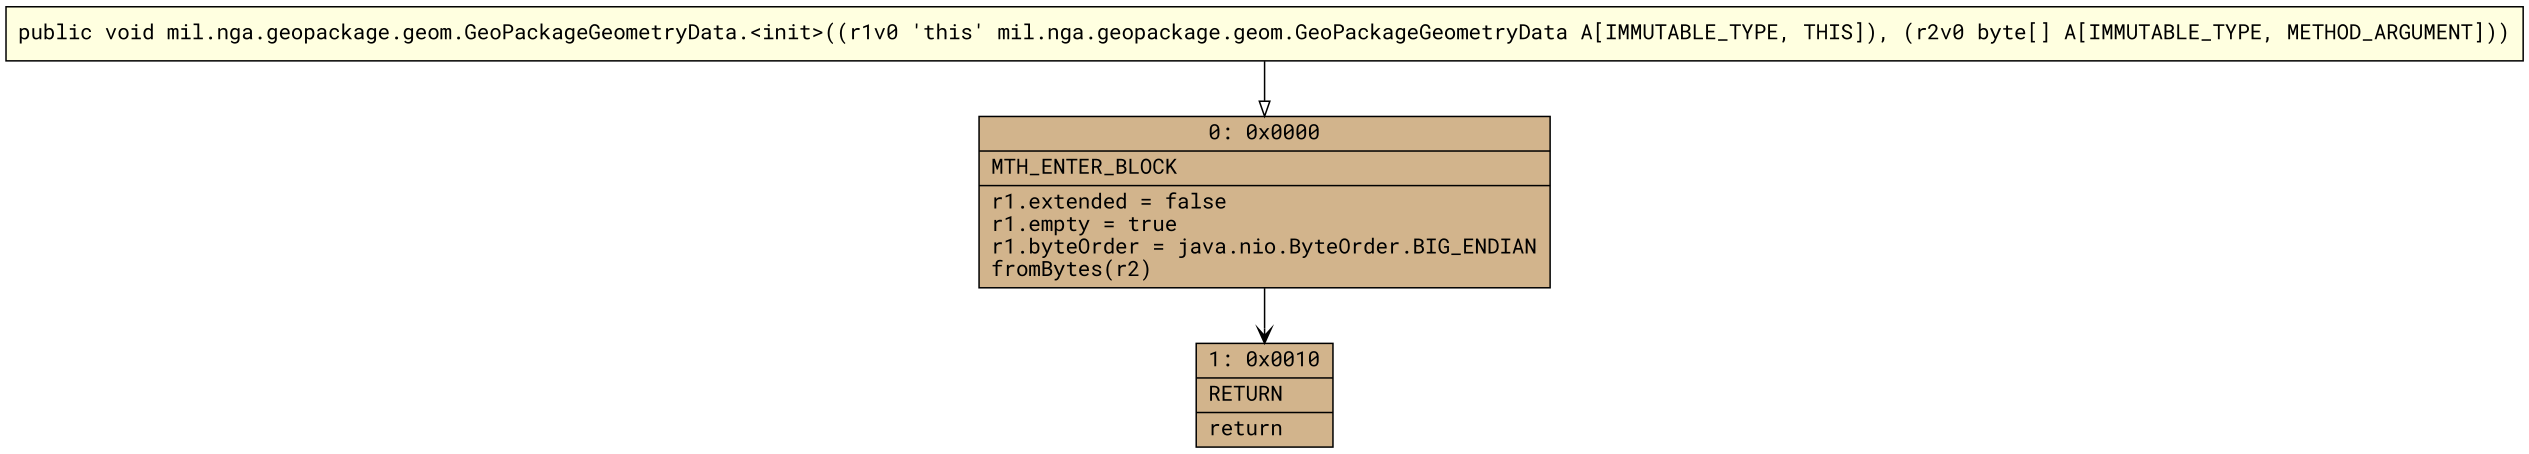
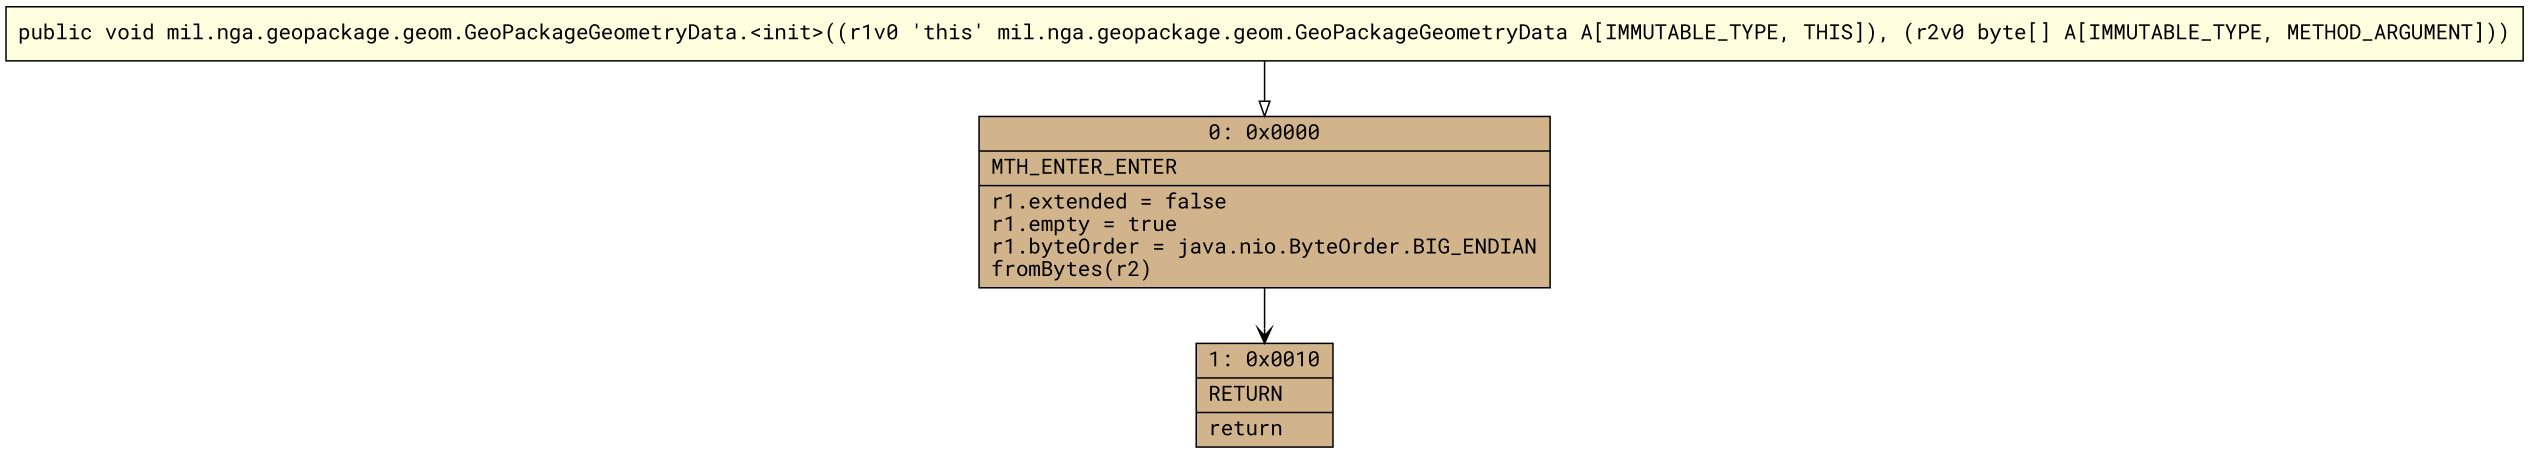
(1084, 168) -> (1084, 168)
